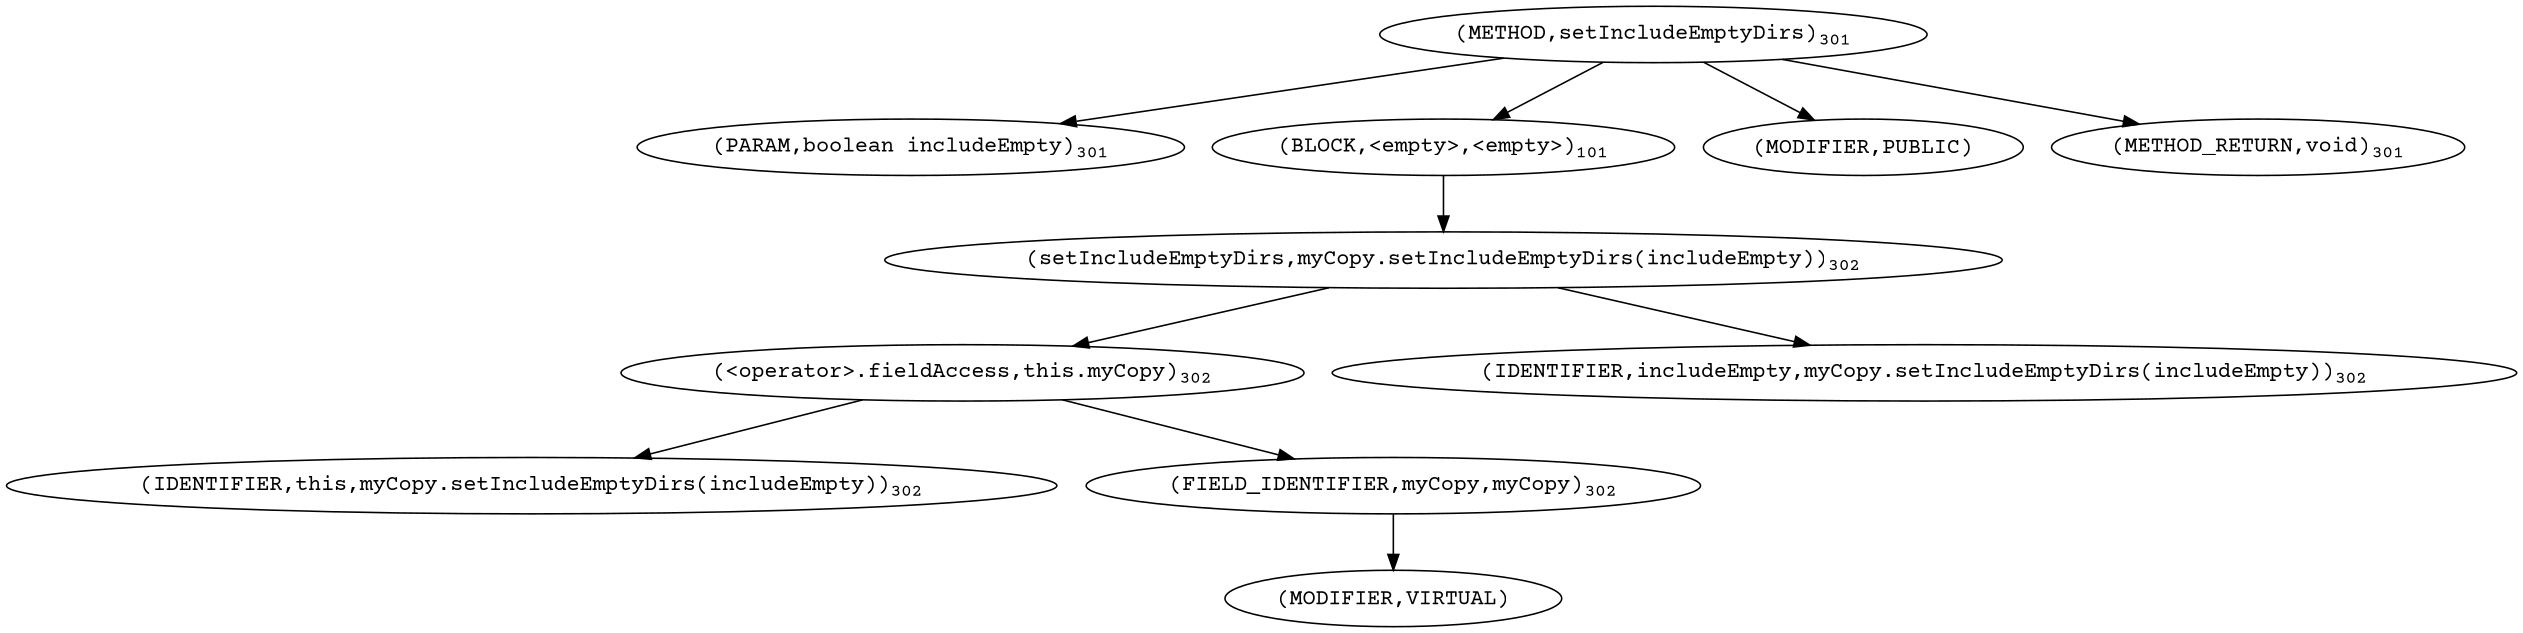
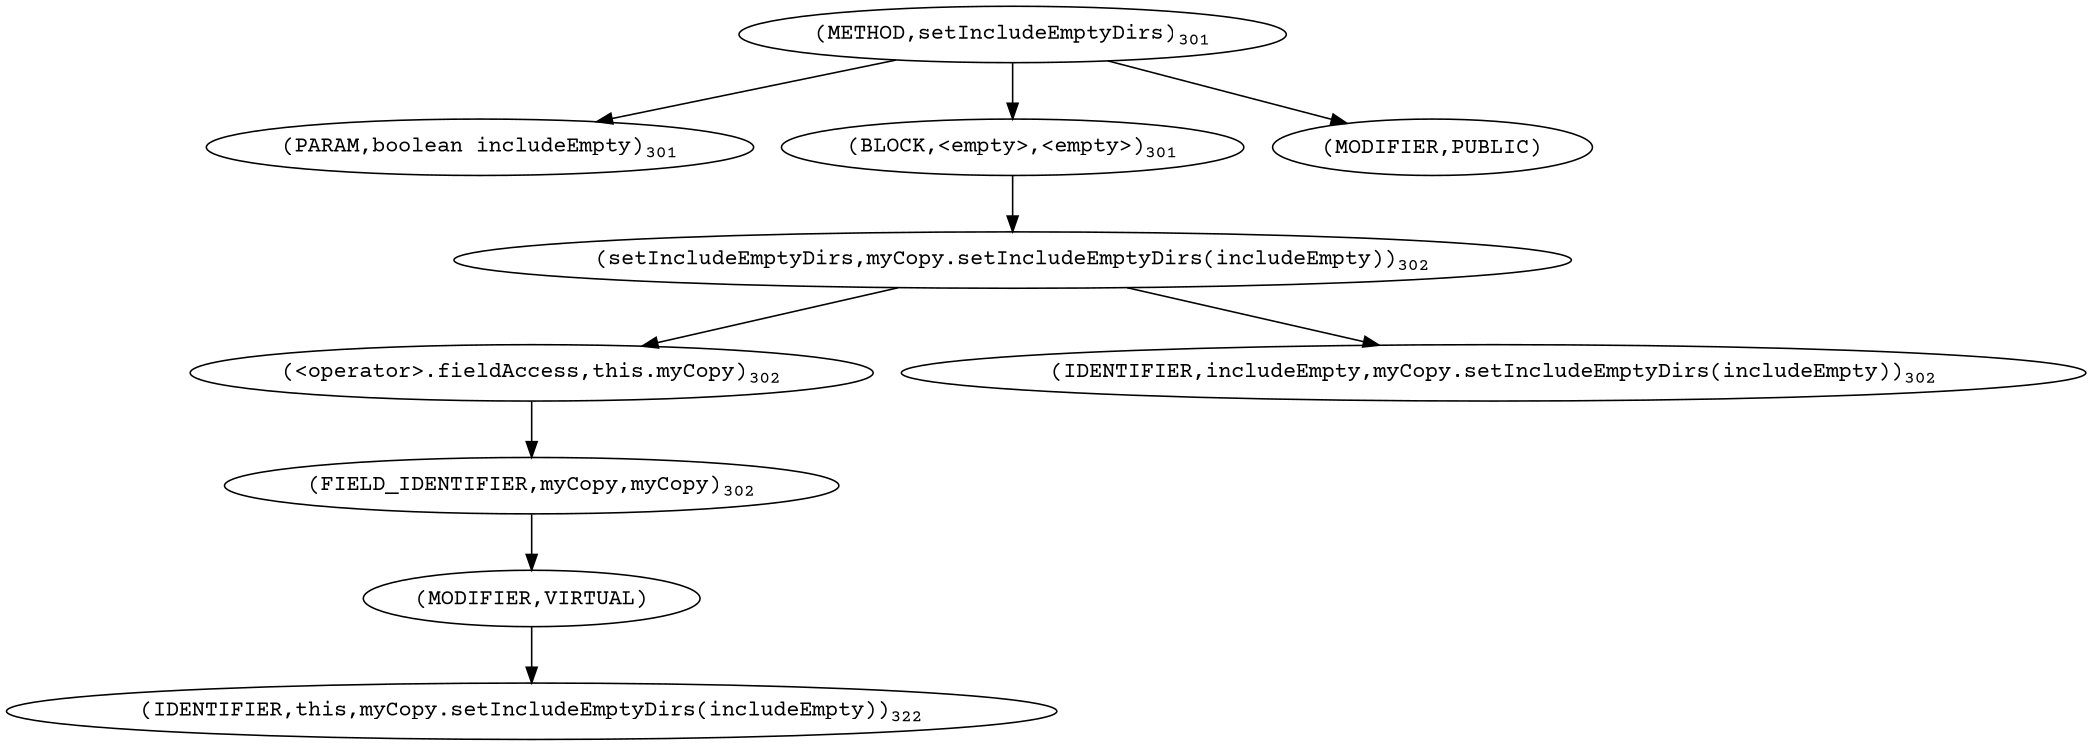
(1592, 145) -> (1161, 145)
(2258, 147) -> none
(756, 427) -> (532, 647)
(907, 483) -> (907, 709)
